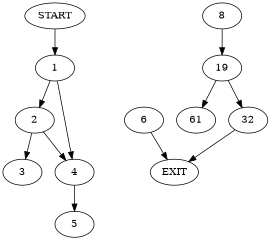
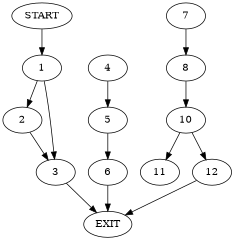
none -> (186, 16)
(222, 68) -> (186, 120)
(64, 116) -> (50, 116)
(196, 120) -> (160, 172)
(248, 120) -> (212, 172)
(52, 143) -> none
none -> (108, 143)
none -> (79, 195)
